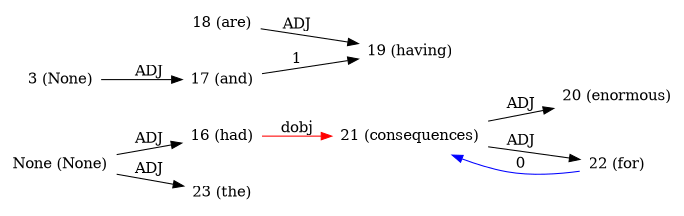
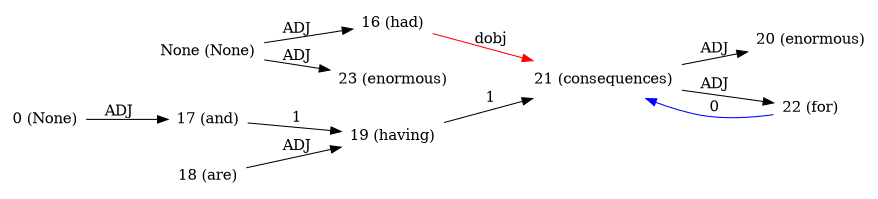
(60, 80) -> (45, 119)
none -> (483, 112)
(222, 193) -> (393, 80)
